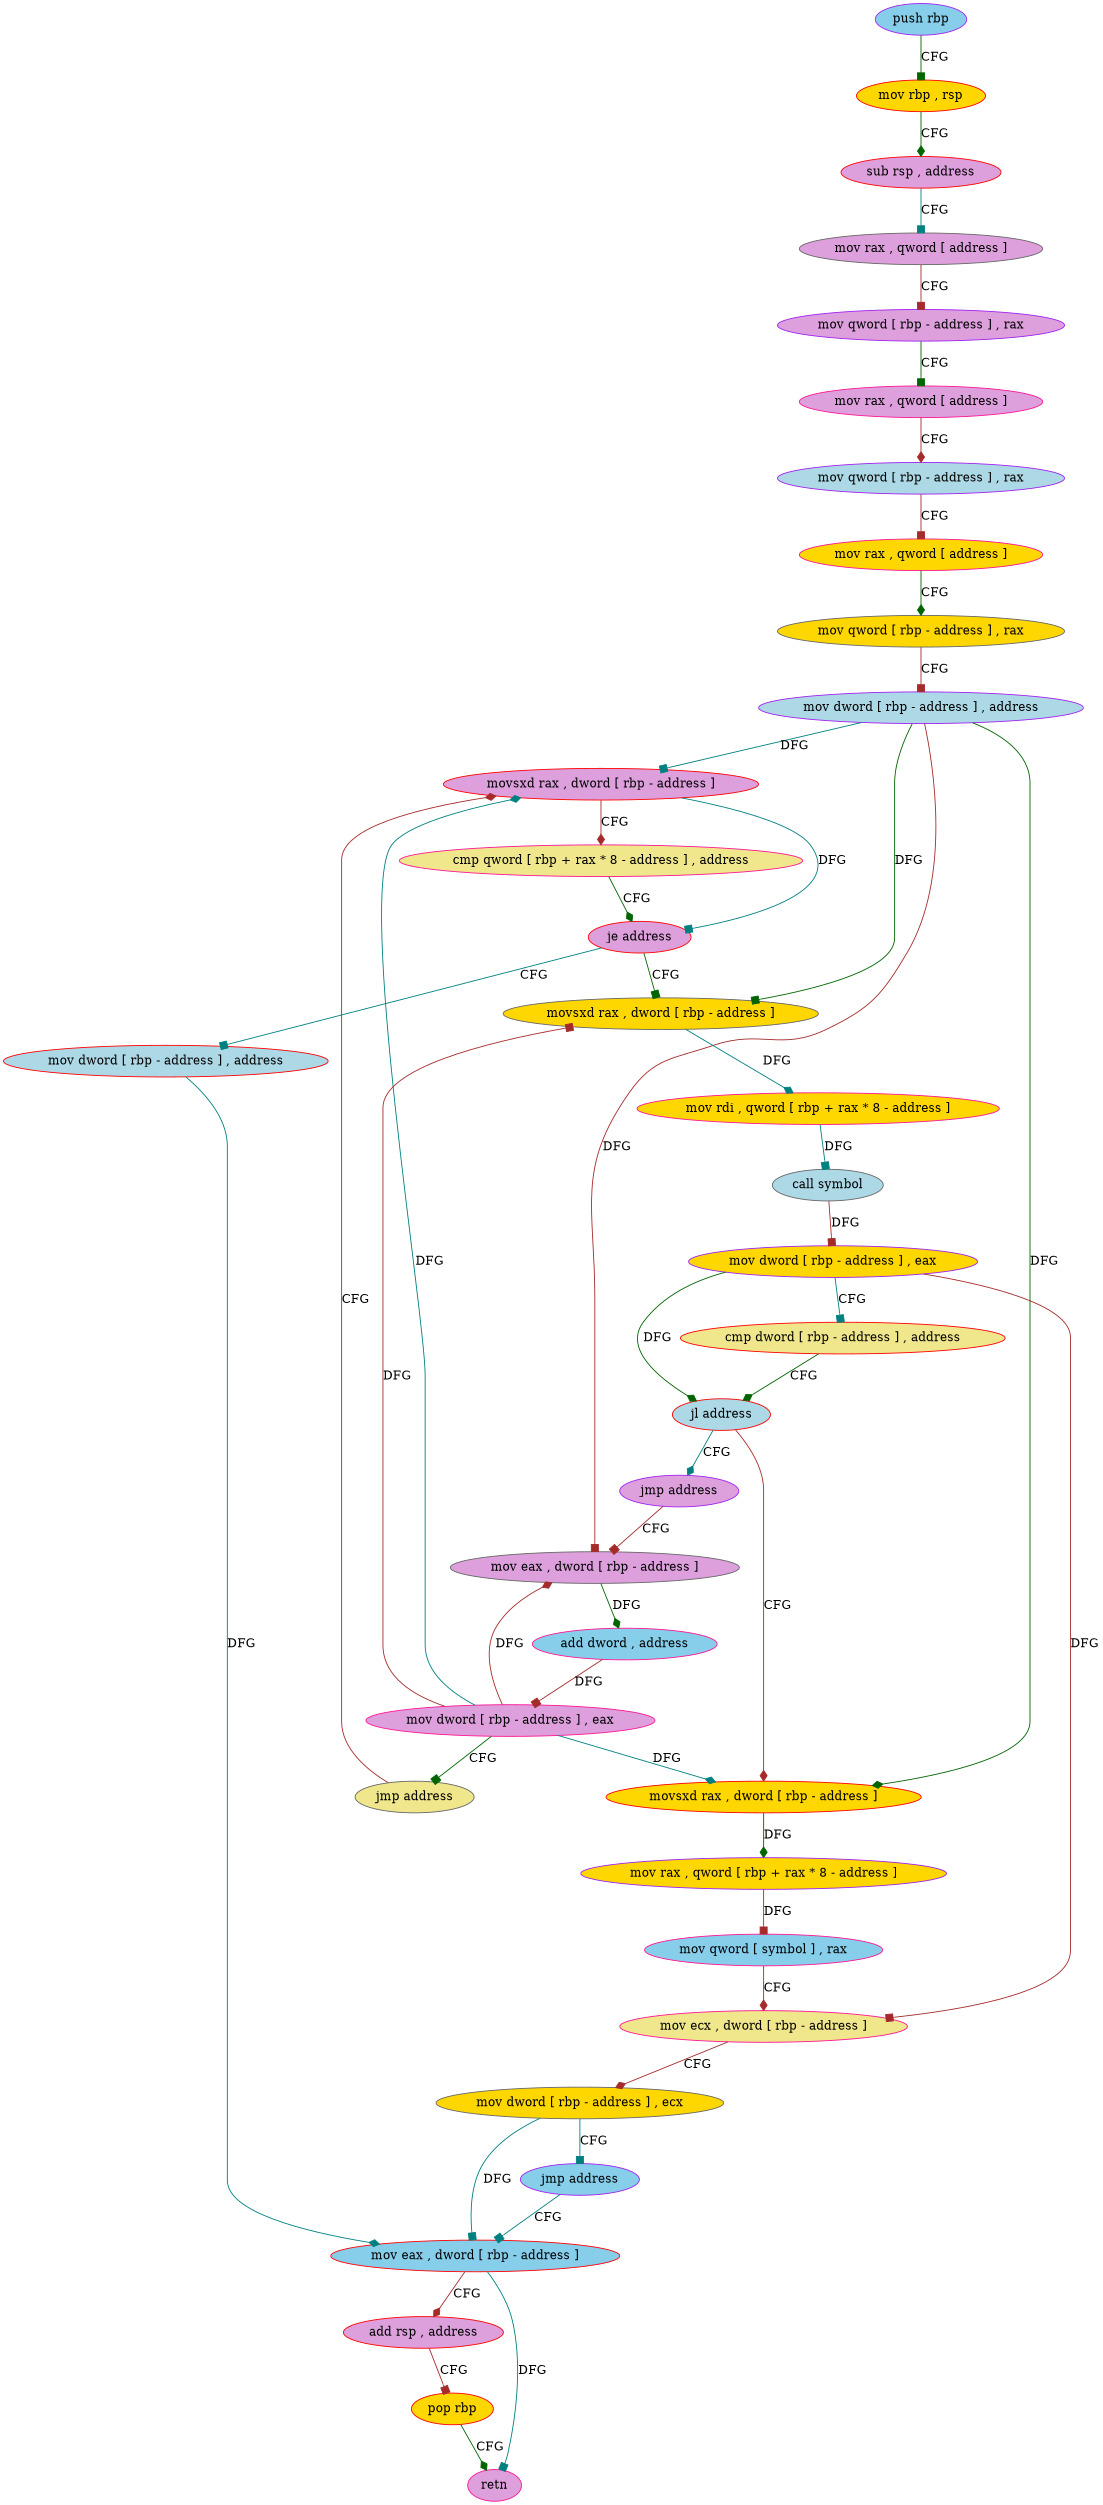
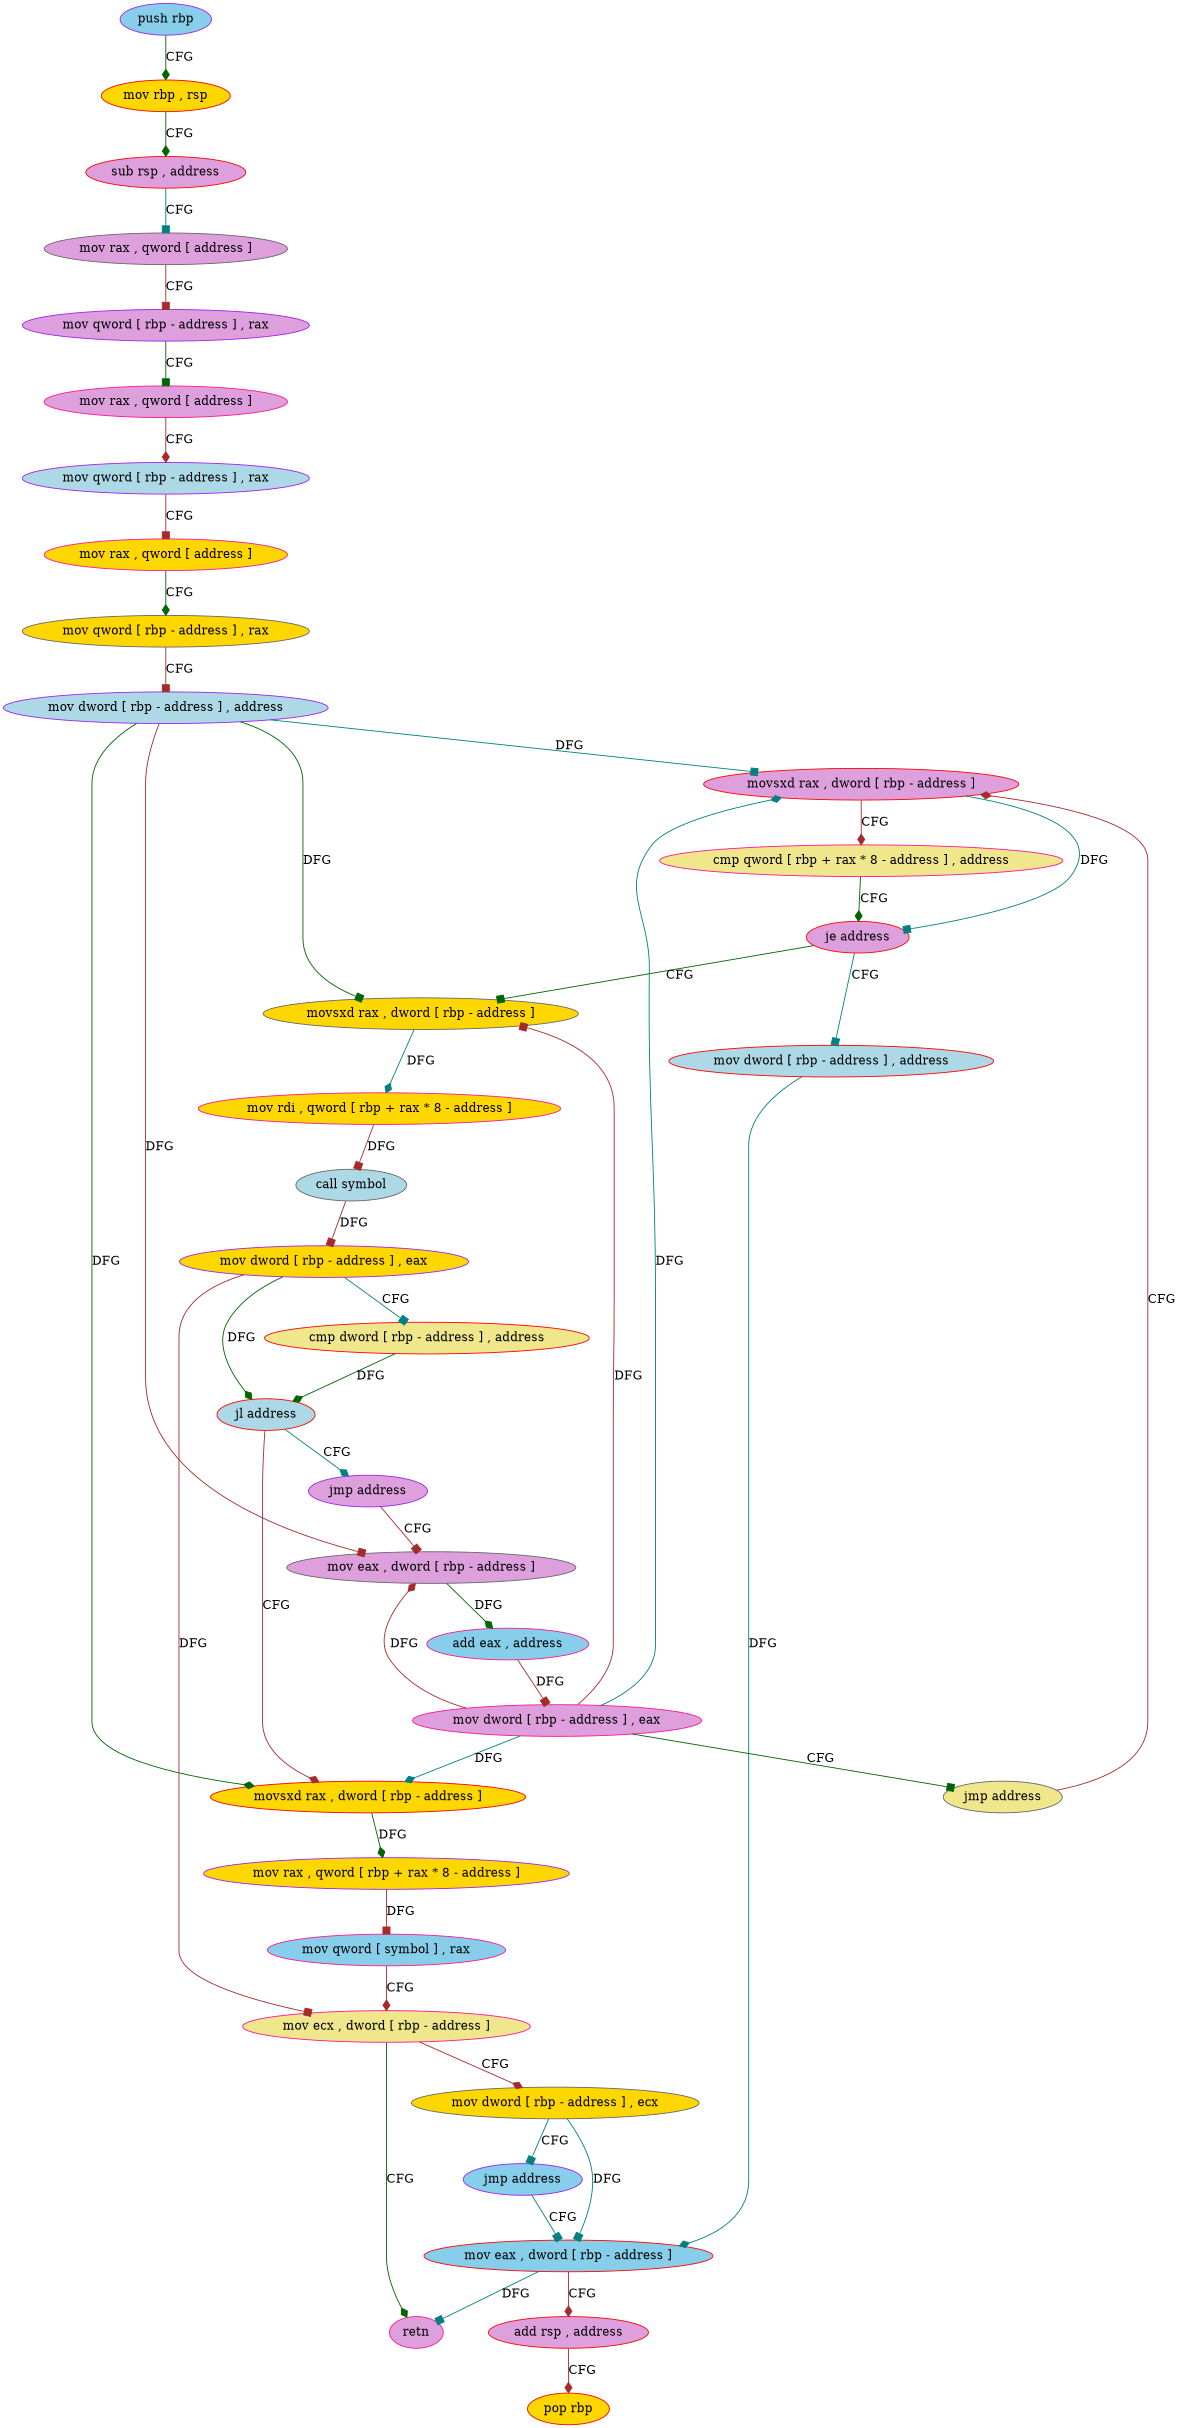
(921, 53) -> (166, 52)
(822, 1142) -> (367, 1143)
(804, 1376) -> (371, 1376)
(625, 1644) -> (508, 1644)
(436, 2367) -> (568, 2365)
(471, 2443) -> (386, 2177)
